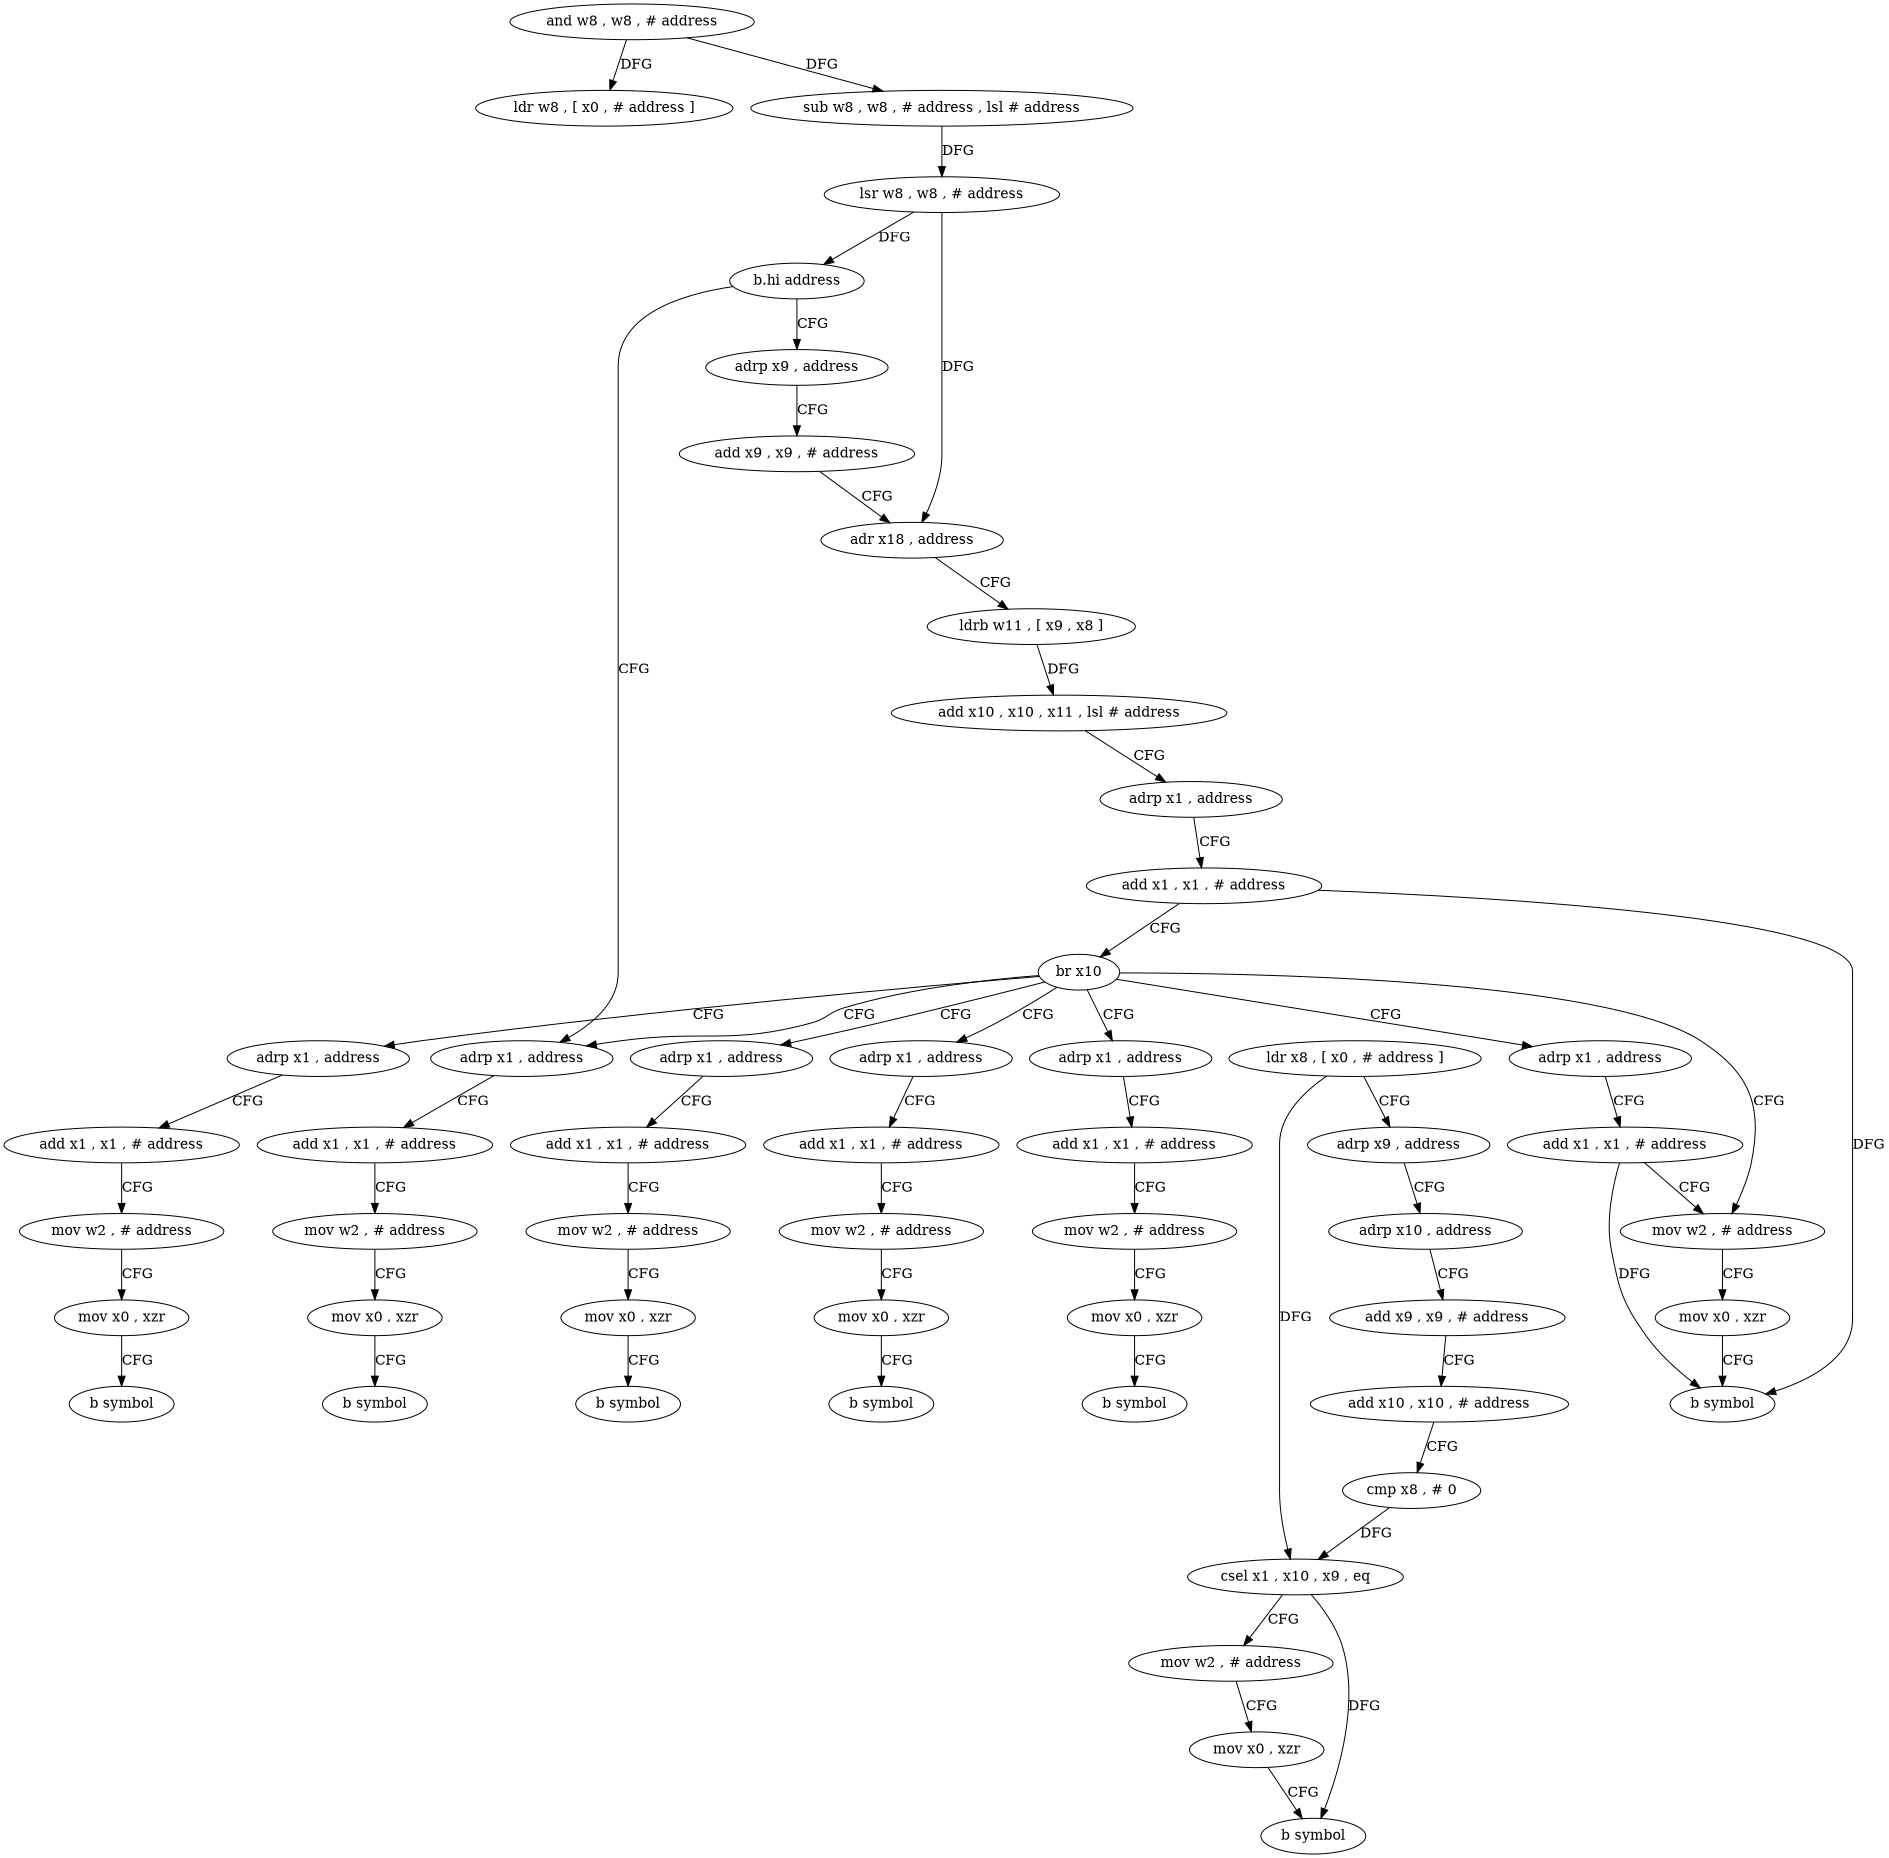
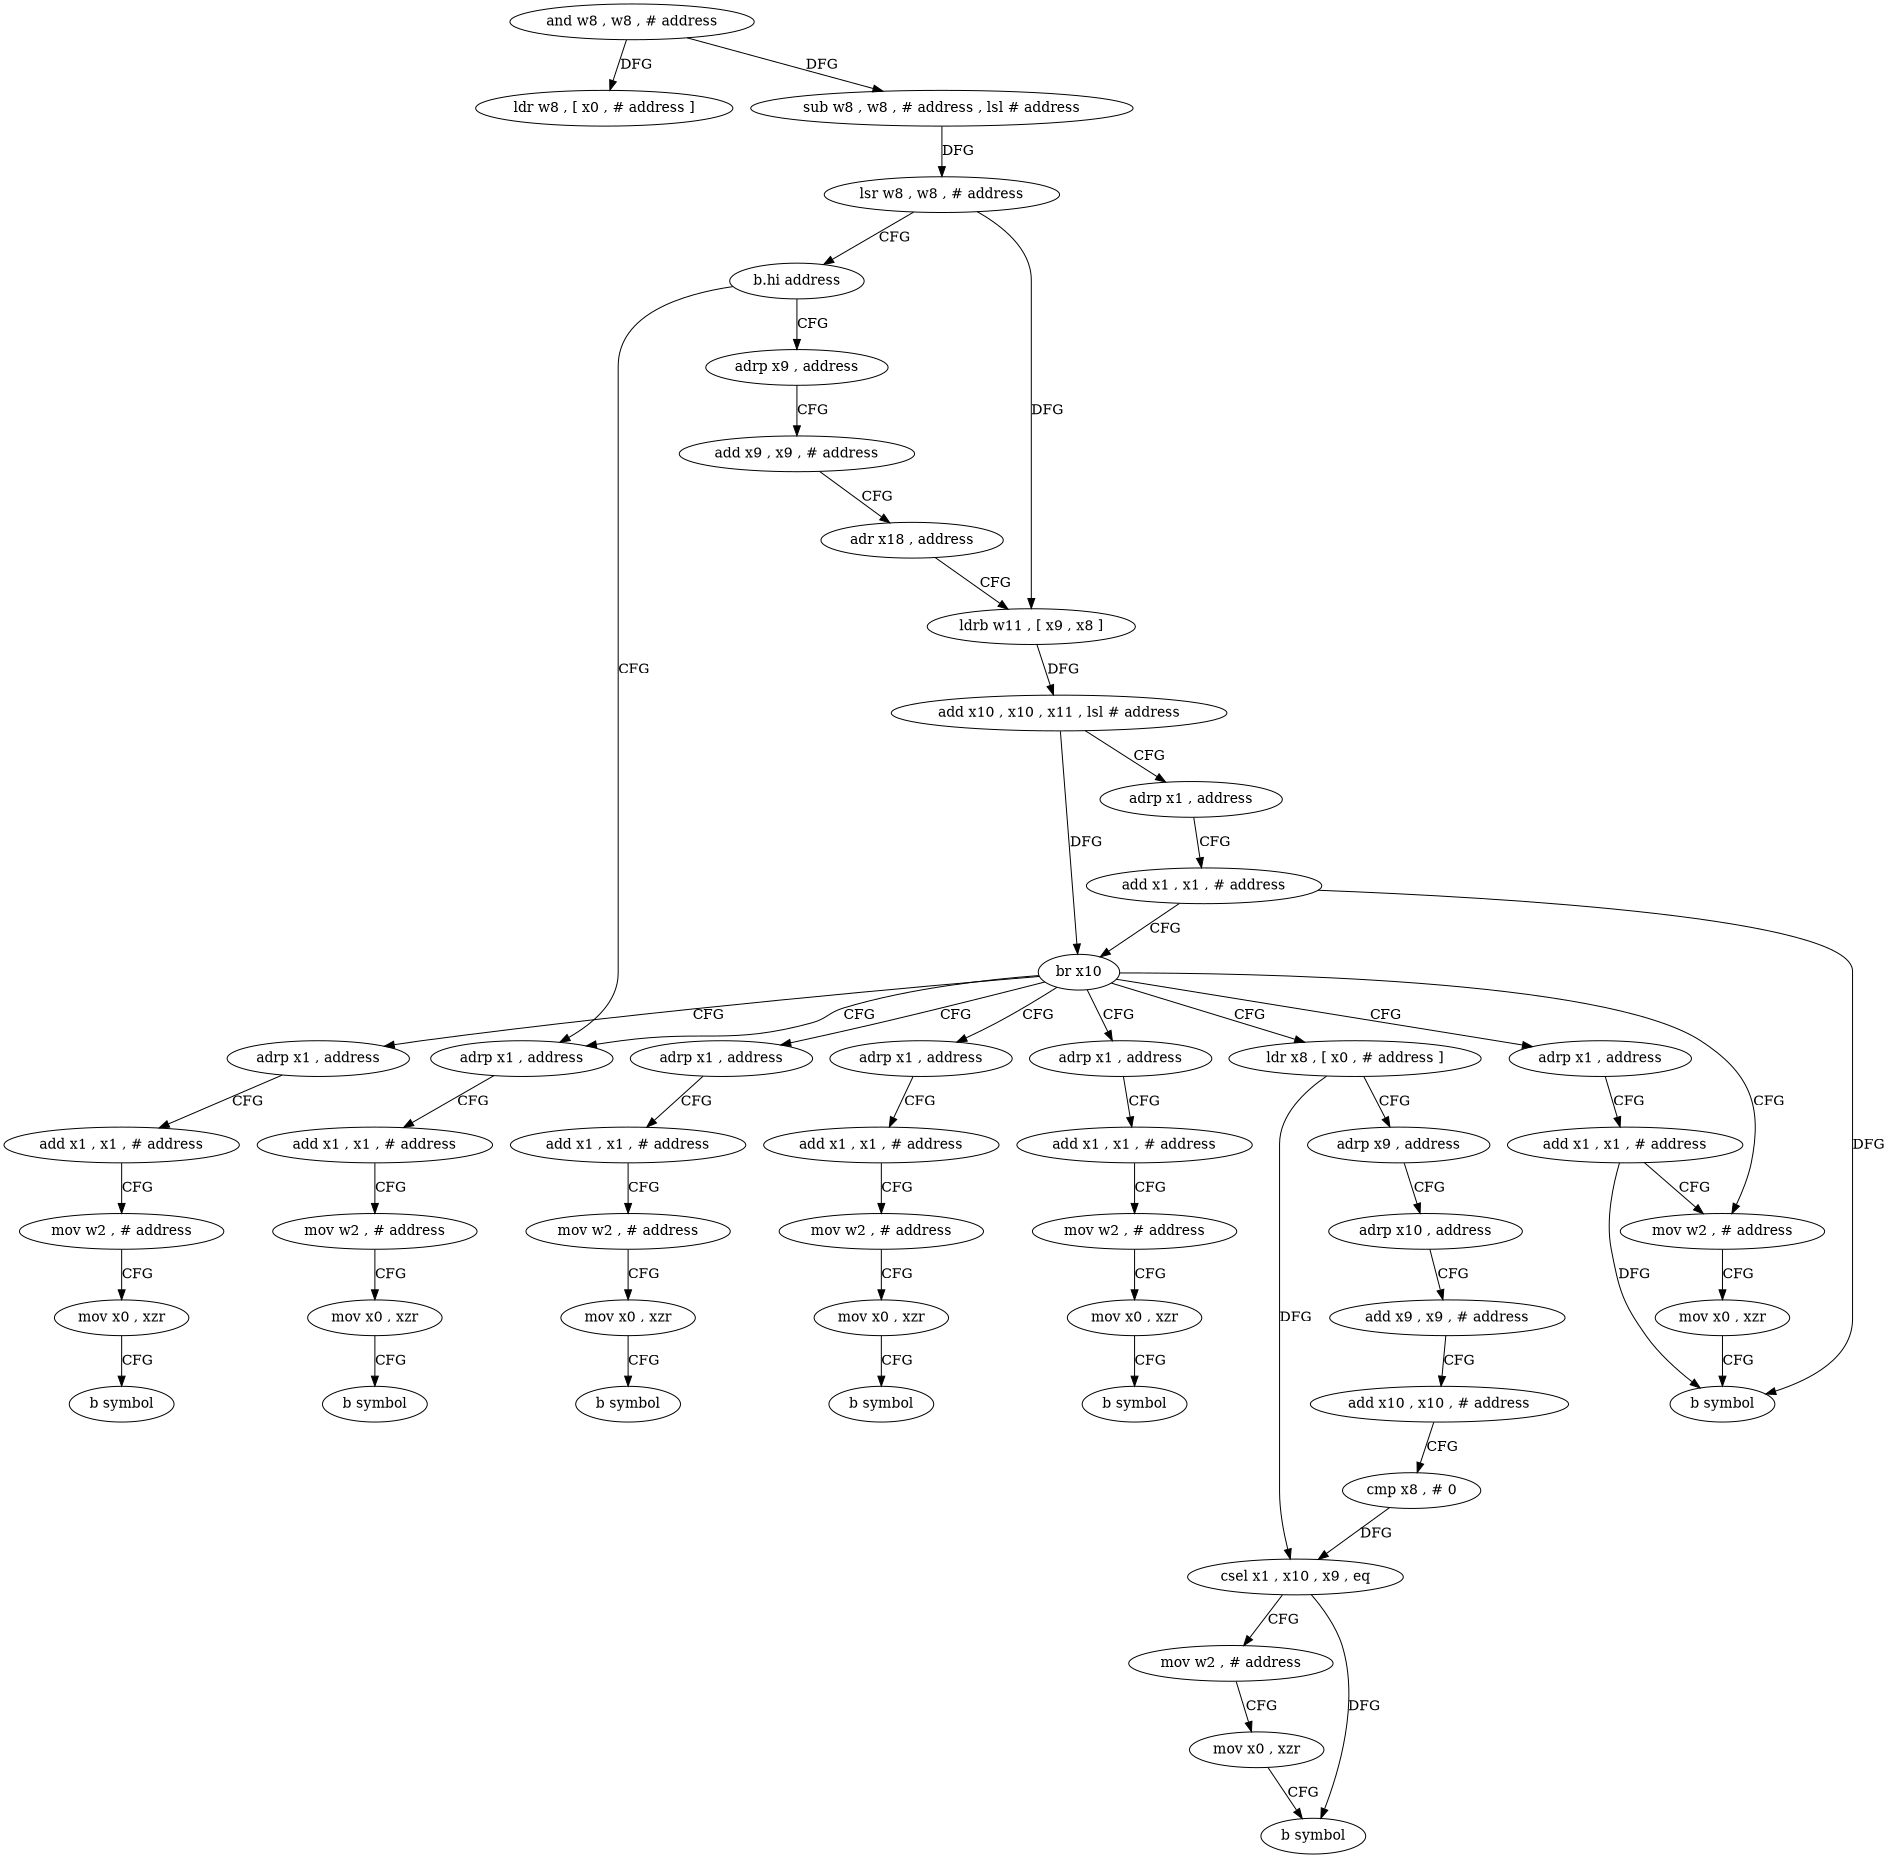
(895, 238) -> (895, 238)
(942, 364) -> (1031, 394)
none -> (1069, 838)
none -> (1203, 1011)
